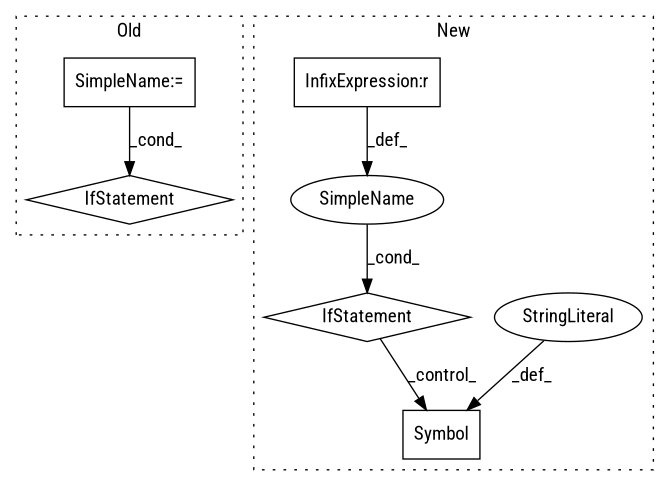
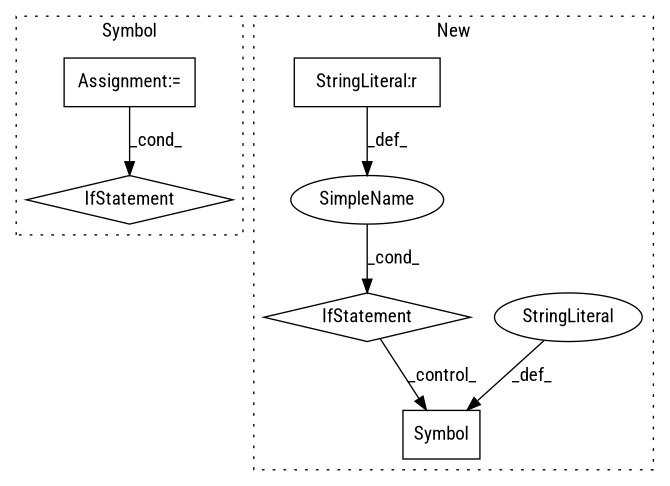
(130, 32) -> (130, 32)
(130, 82) -> (130, 82)
(367, 82) -> (367, 82)
